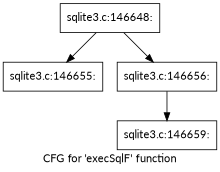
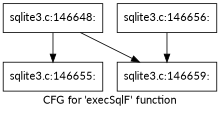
(136, 45) -> (106, 46)
